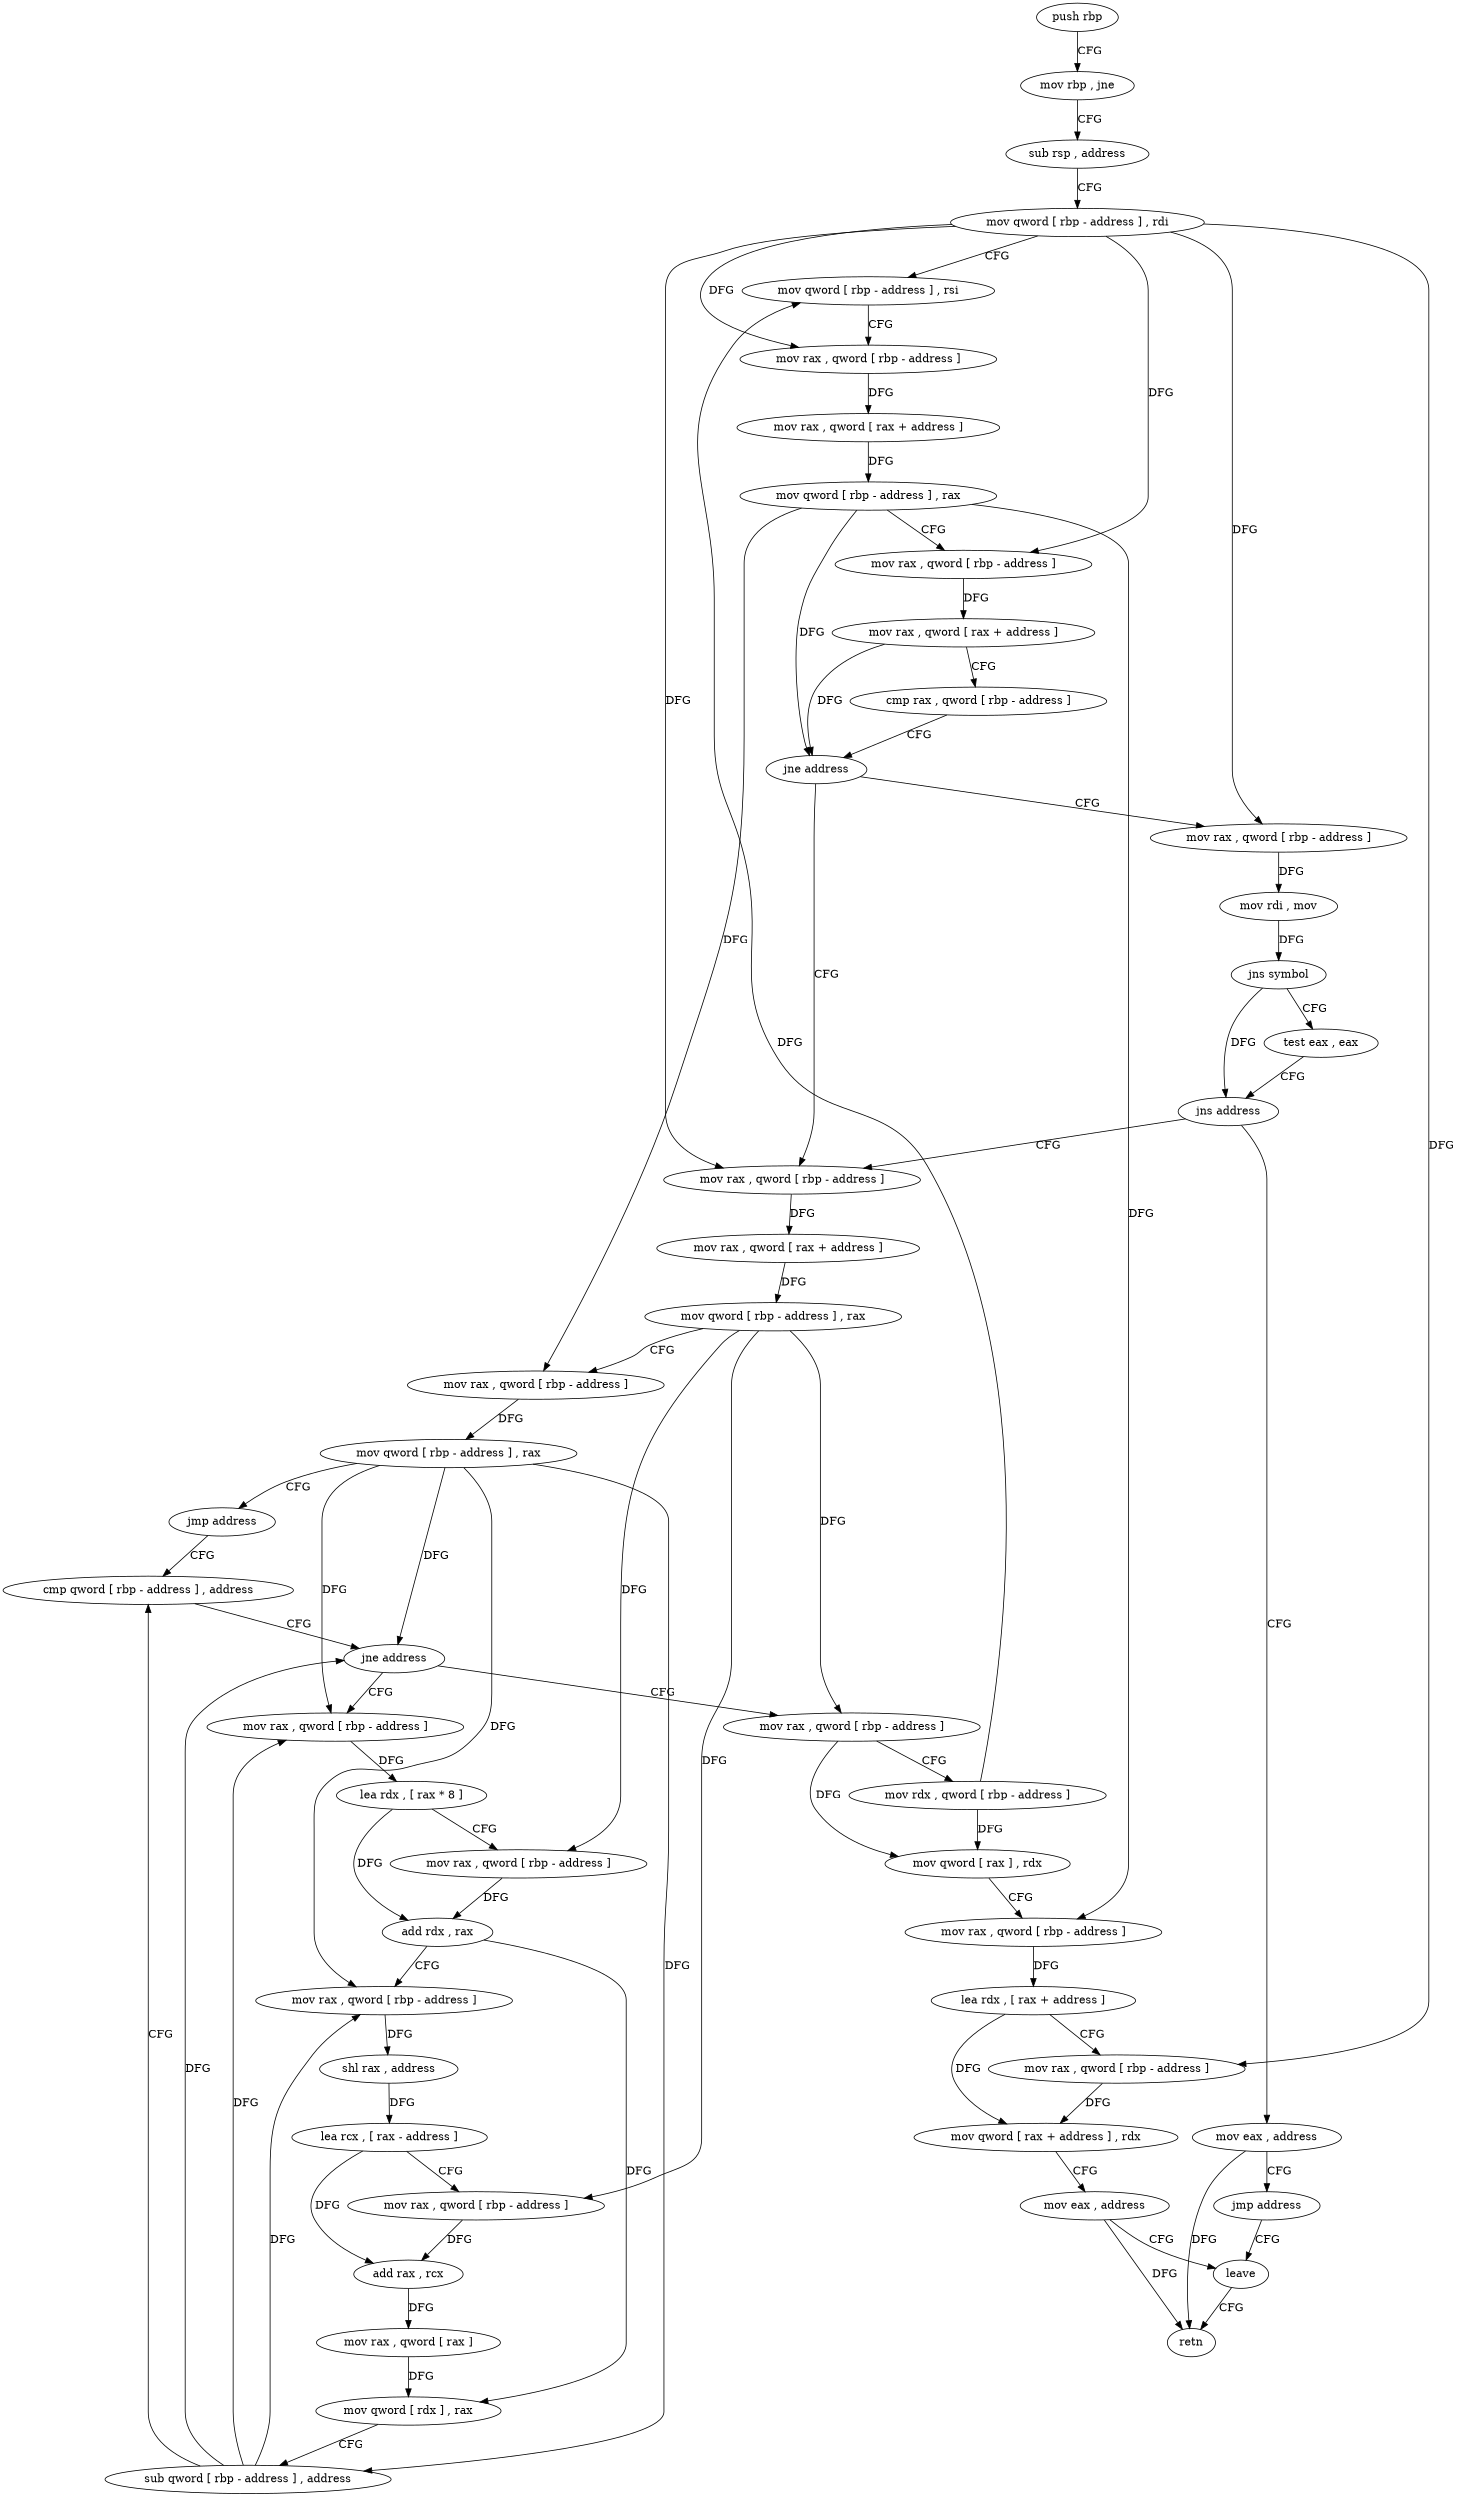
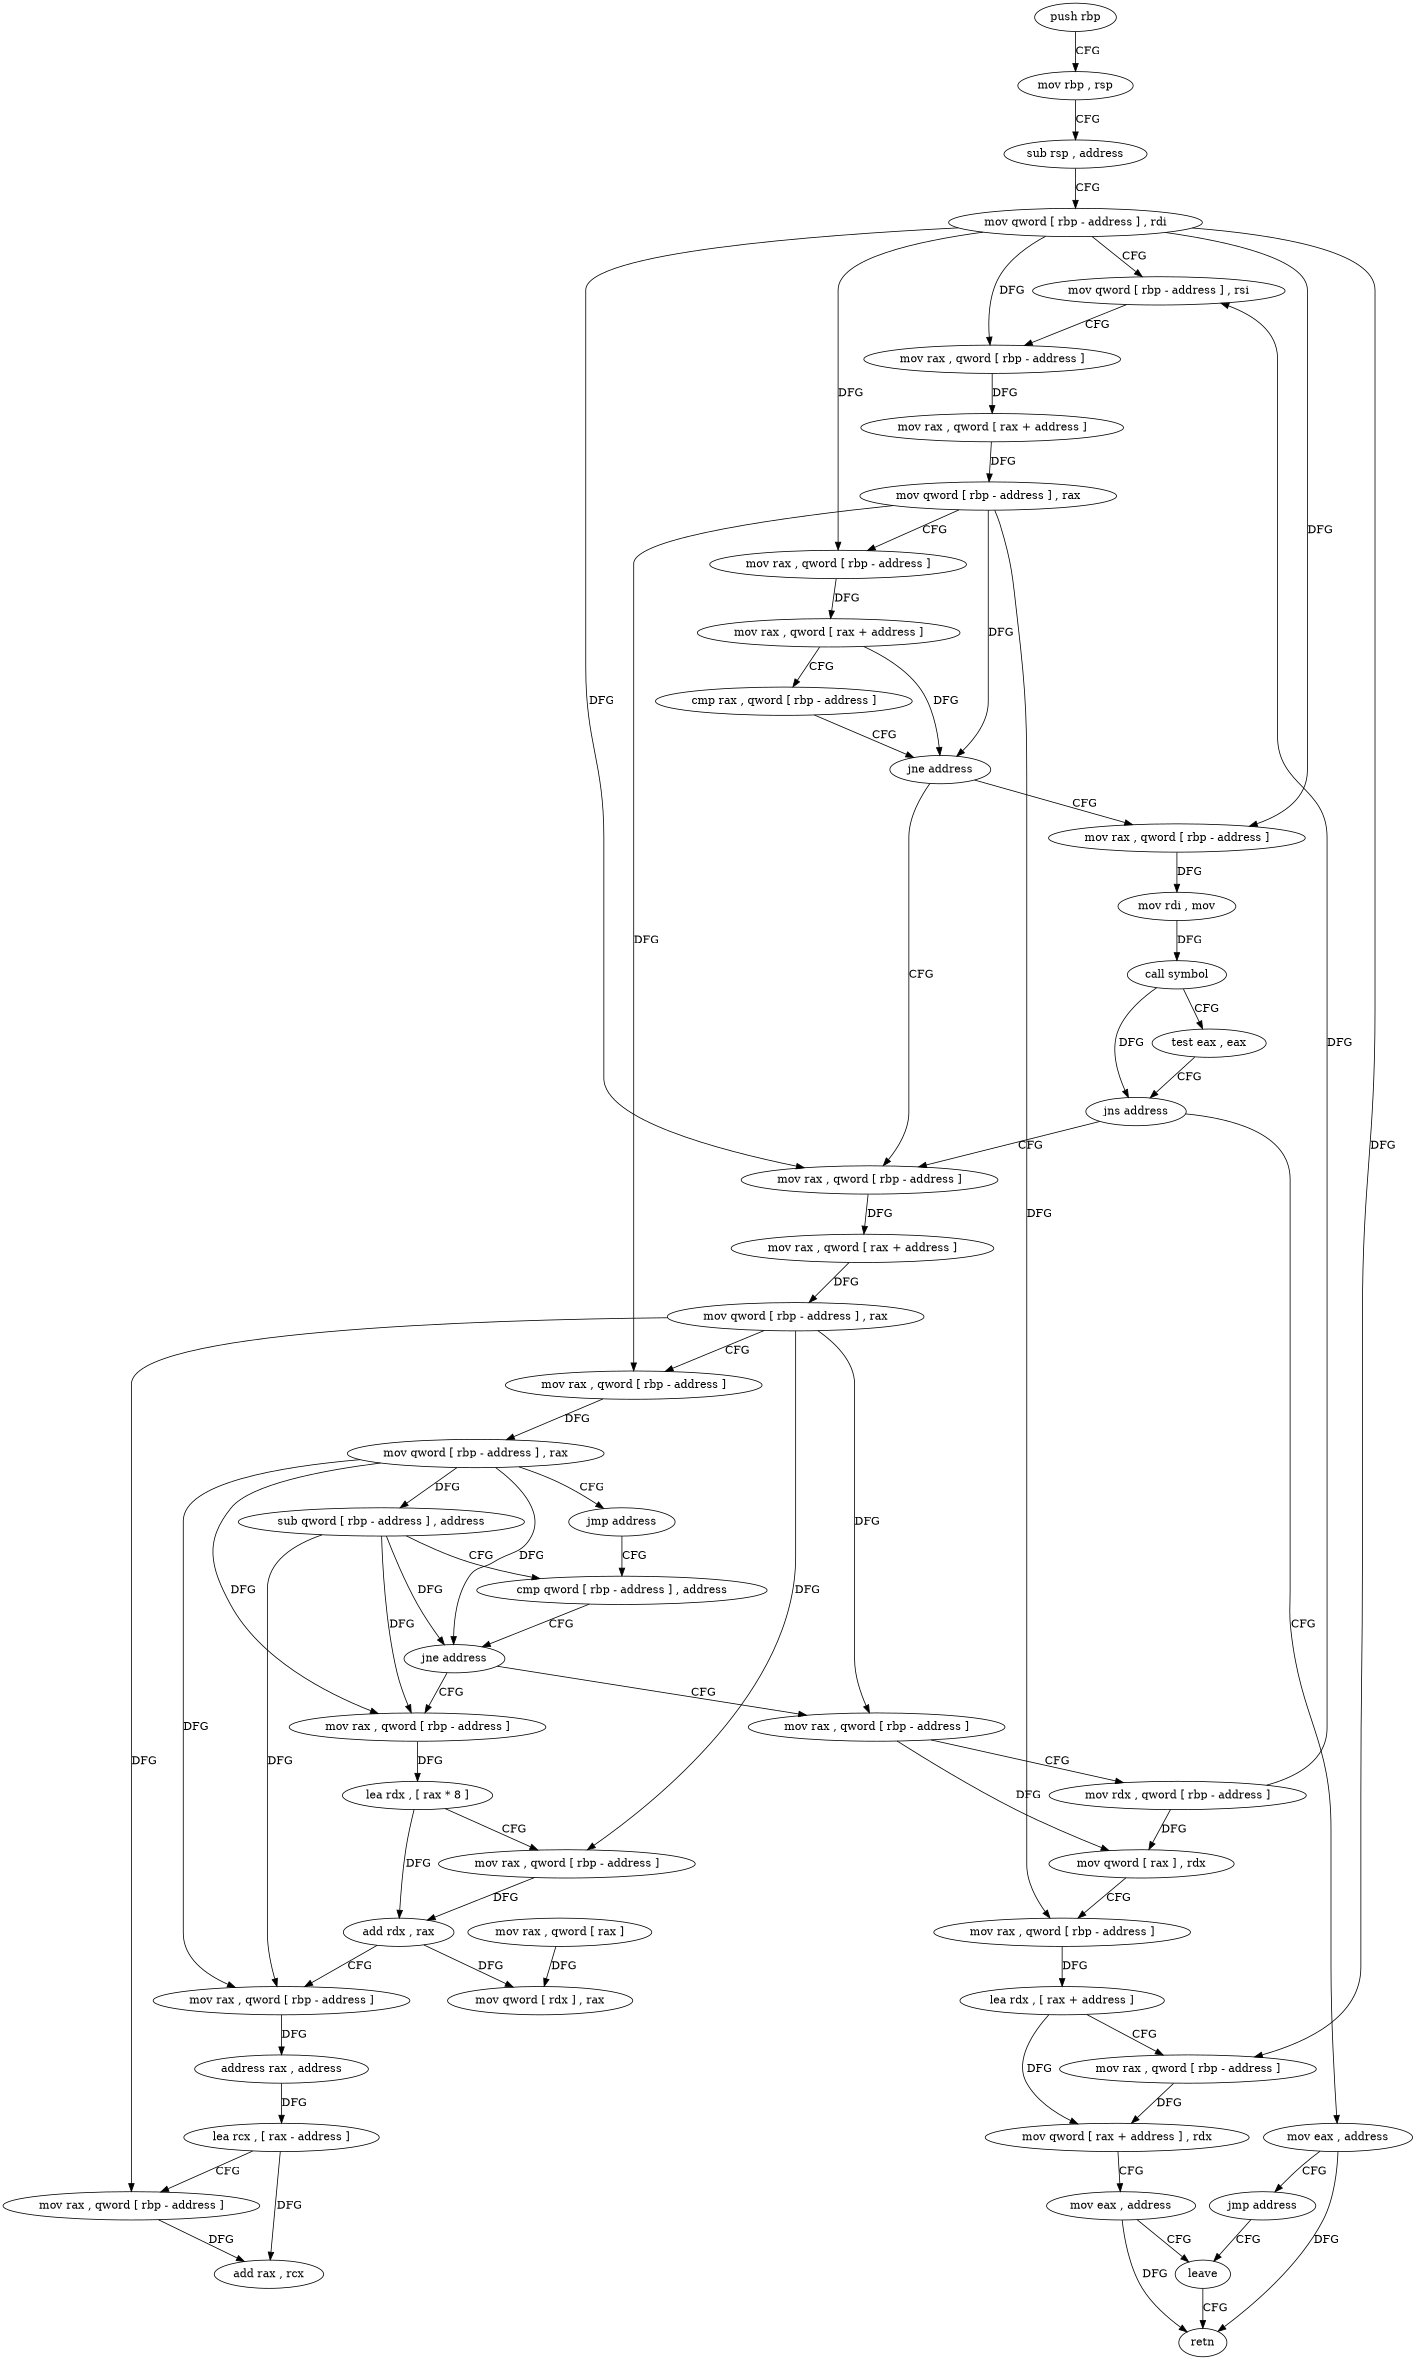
(1077, 86) -> (1075, 86)
(1279, 975) -> (1177, 975)
(389, 2069) -> (282, 2069)
(408, 2304) -> none
(332, 2443) -> none
